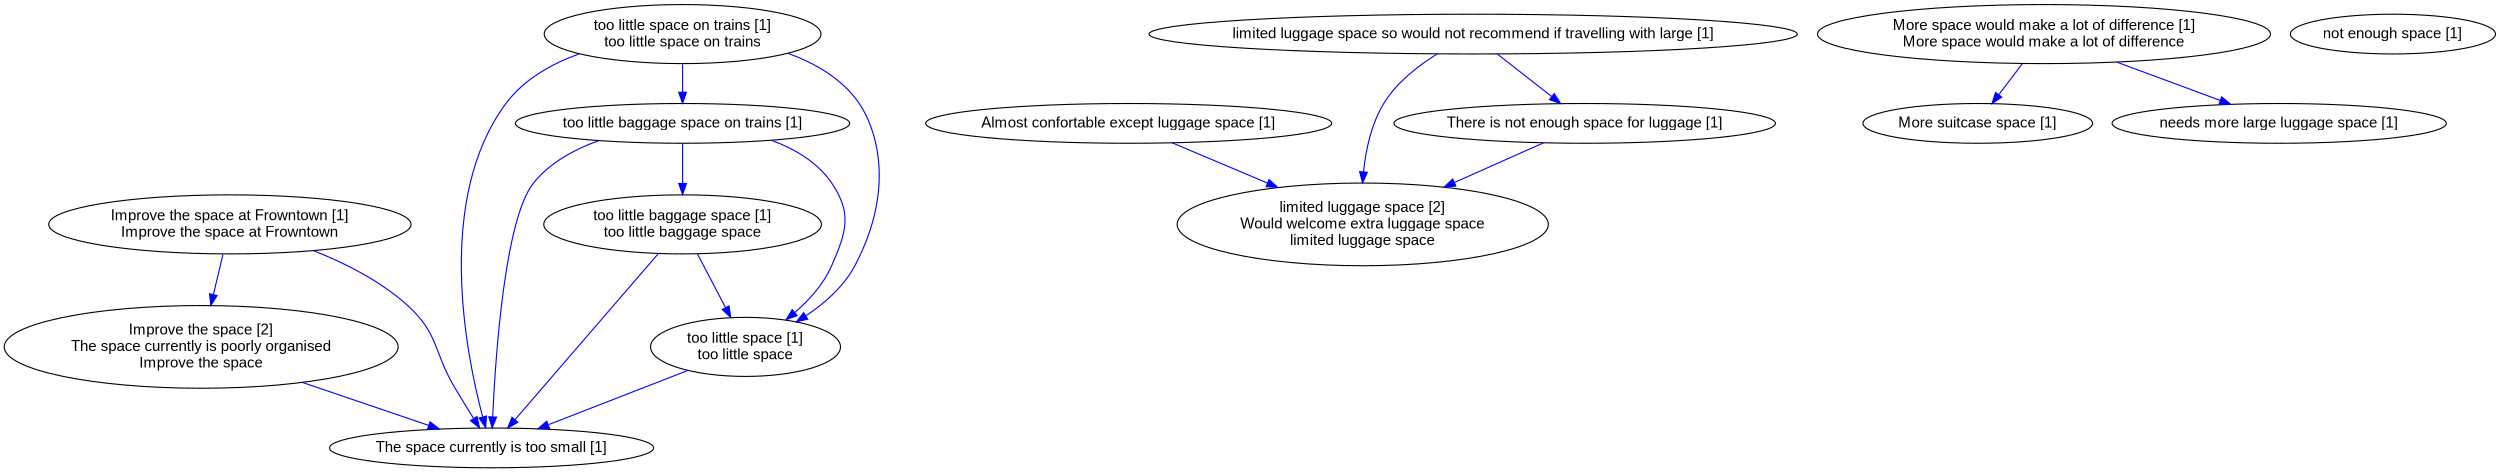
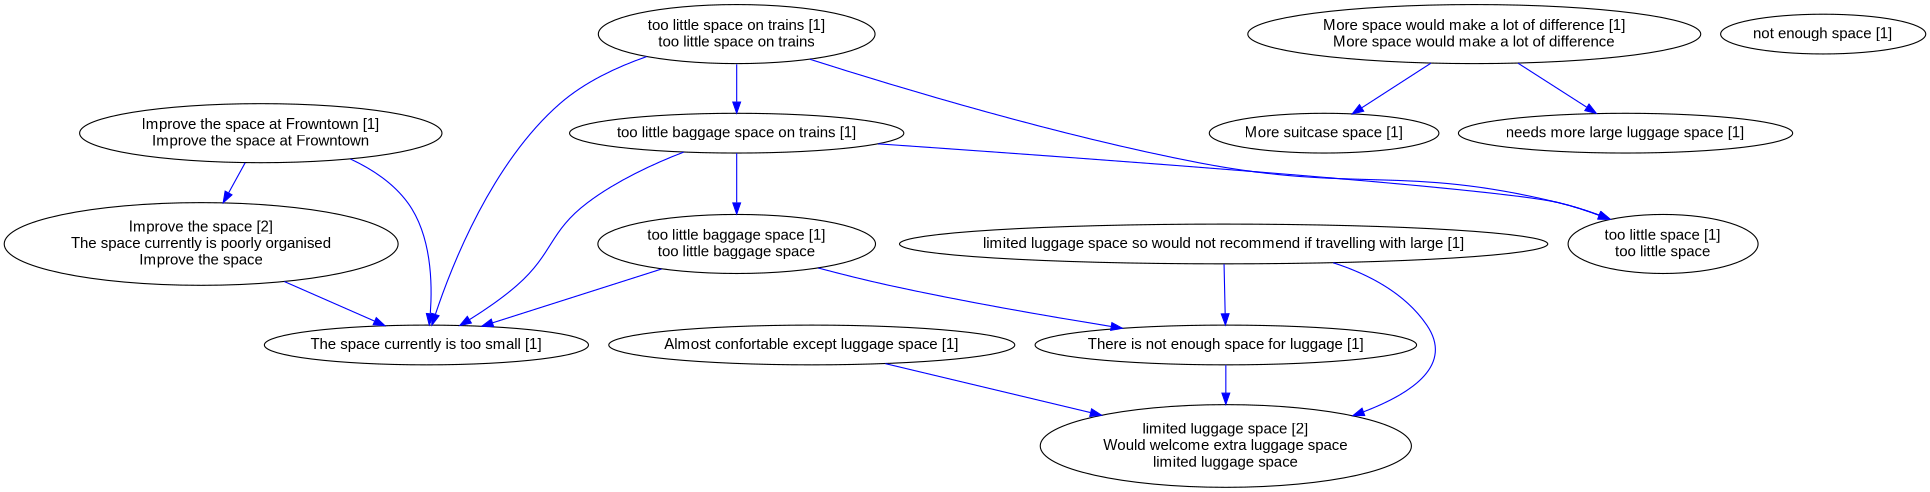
(712, 281) -> (964, 301)
(618, 398) -> none
